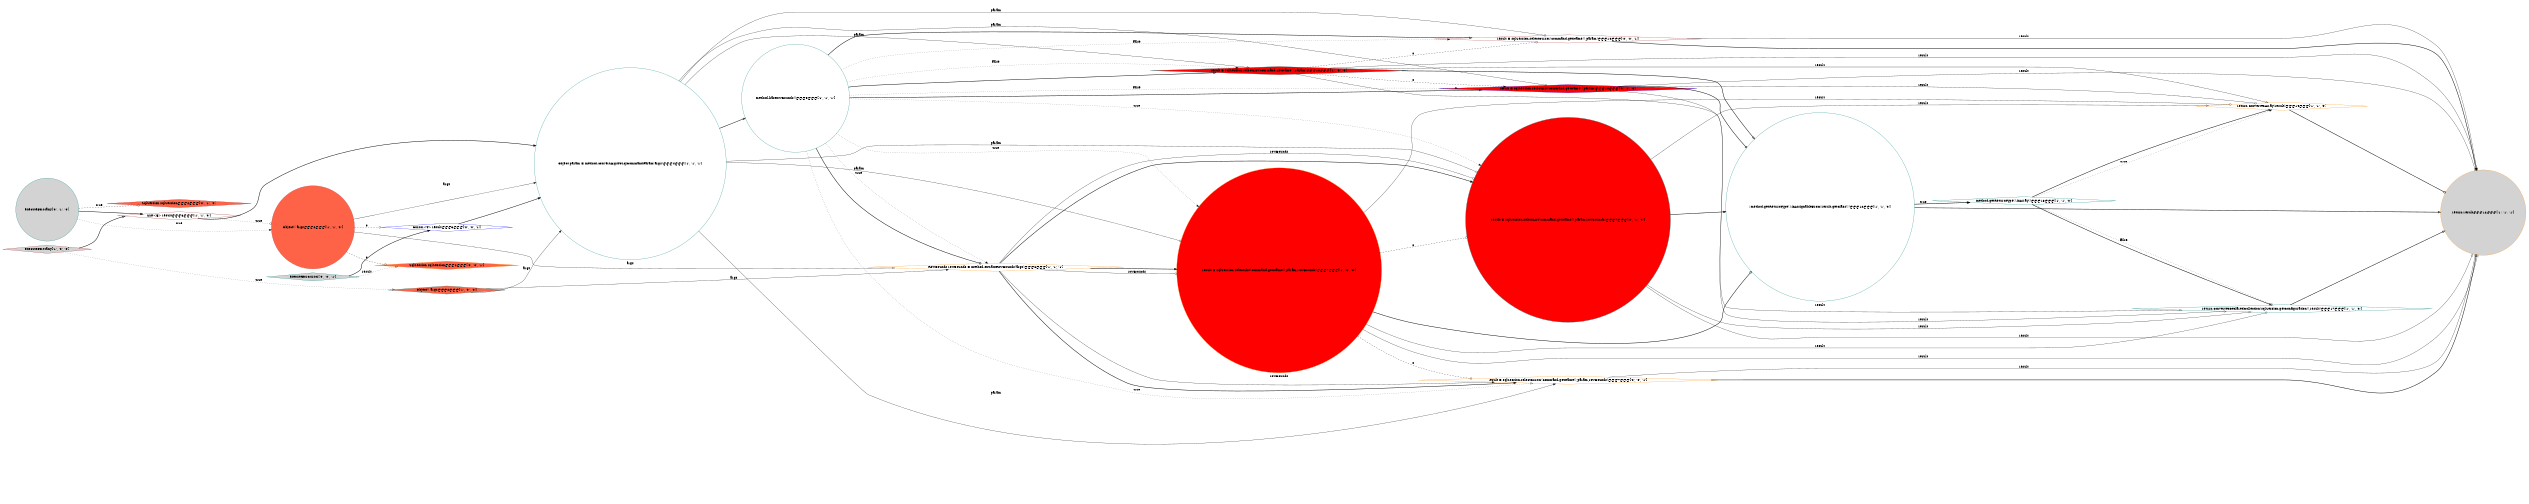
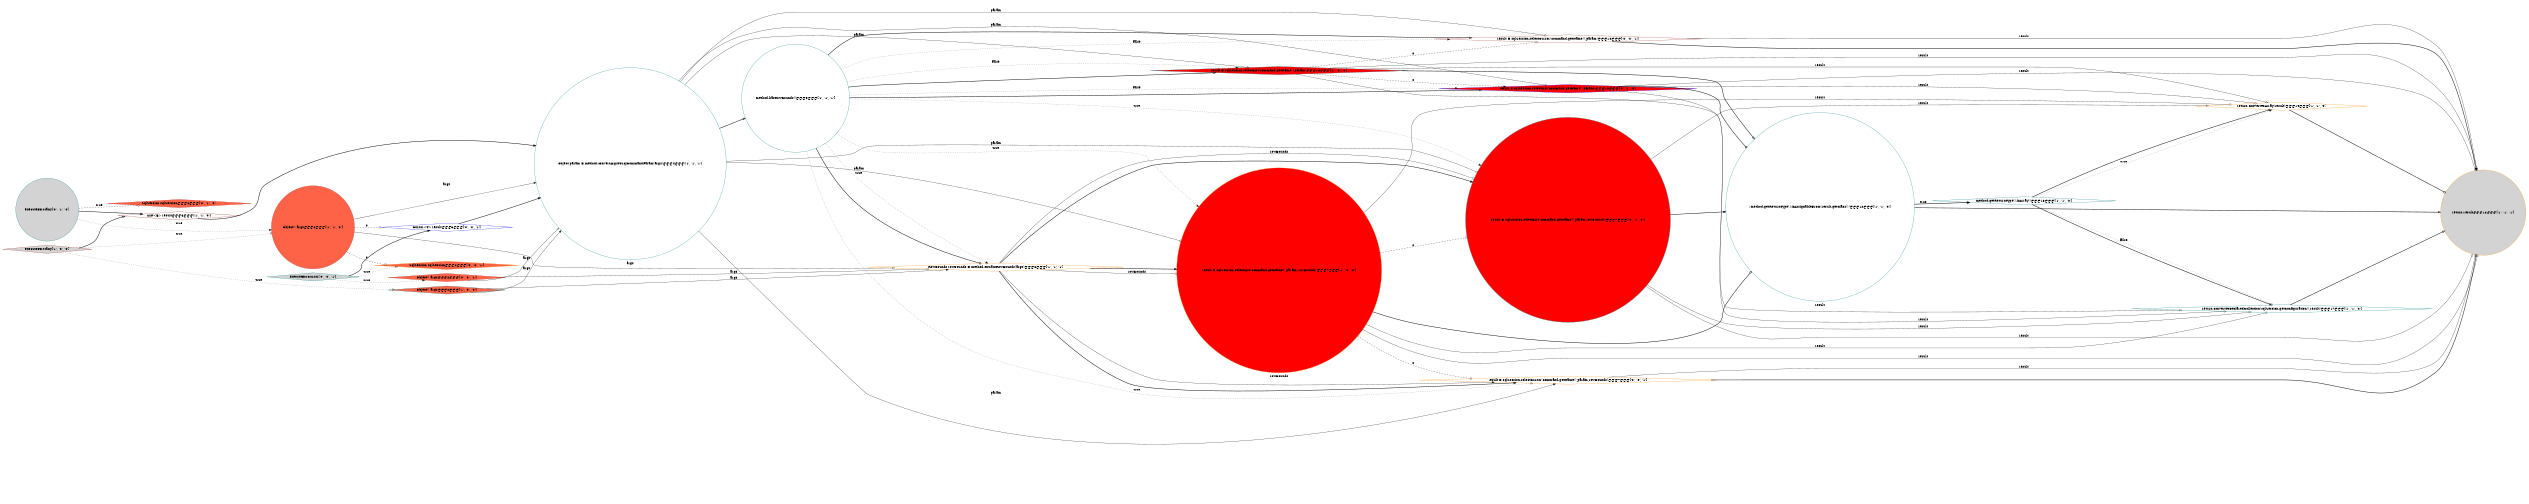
(238, 221) -> (174, 242)
(367, 272) -> (367, 272)
none -> (447, 278)
